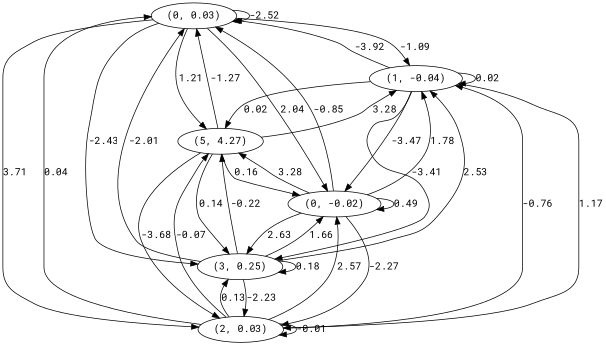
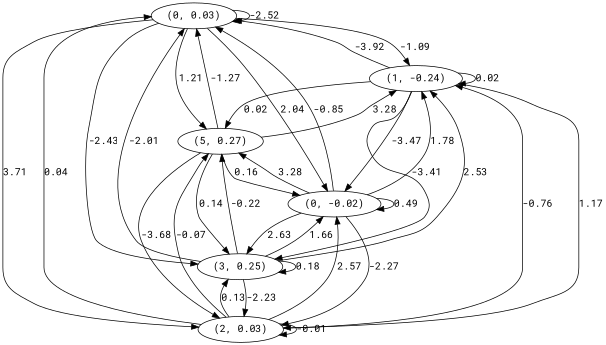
(416, 79) -> (416, 79)
(221, 141) -> (221, 141)
